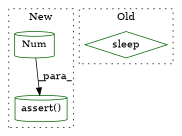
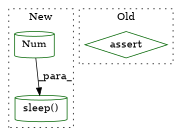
(126, 45) -> (126, 45)
(41, 109) -> (41, 109)
